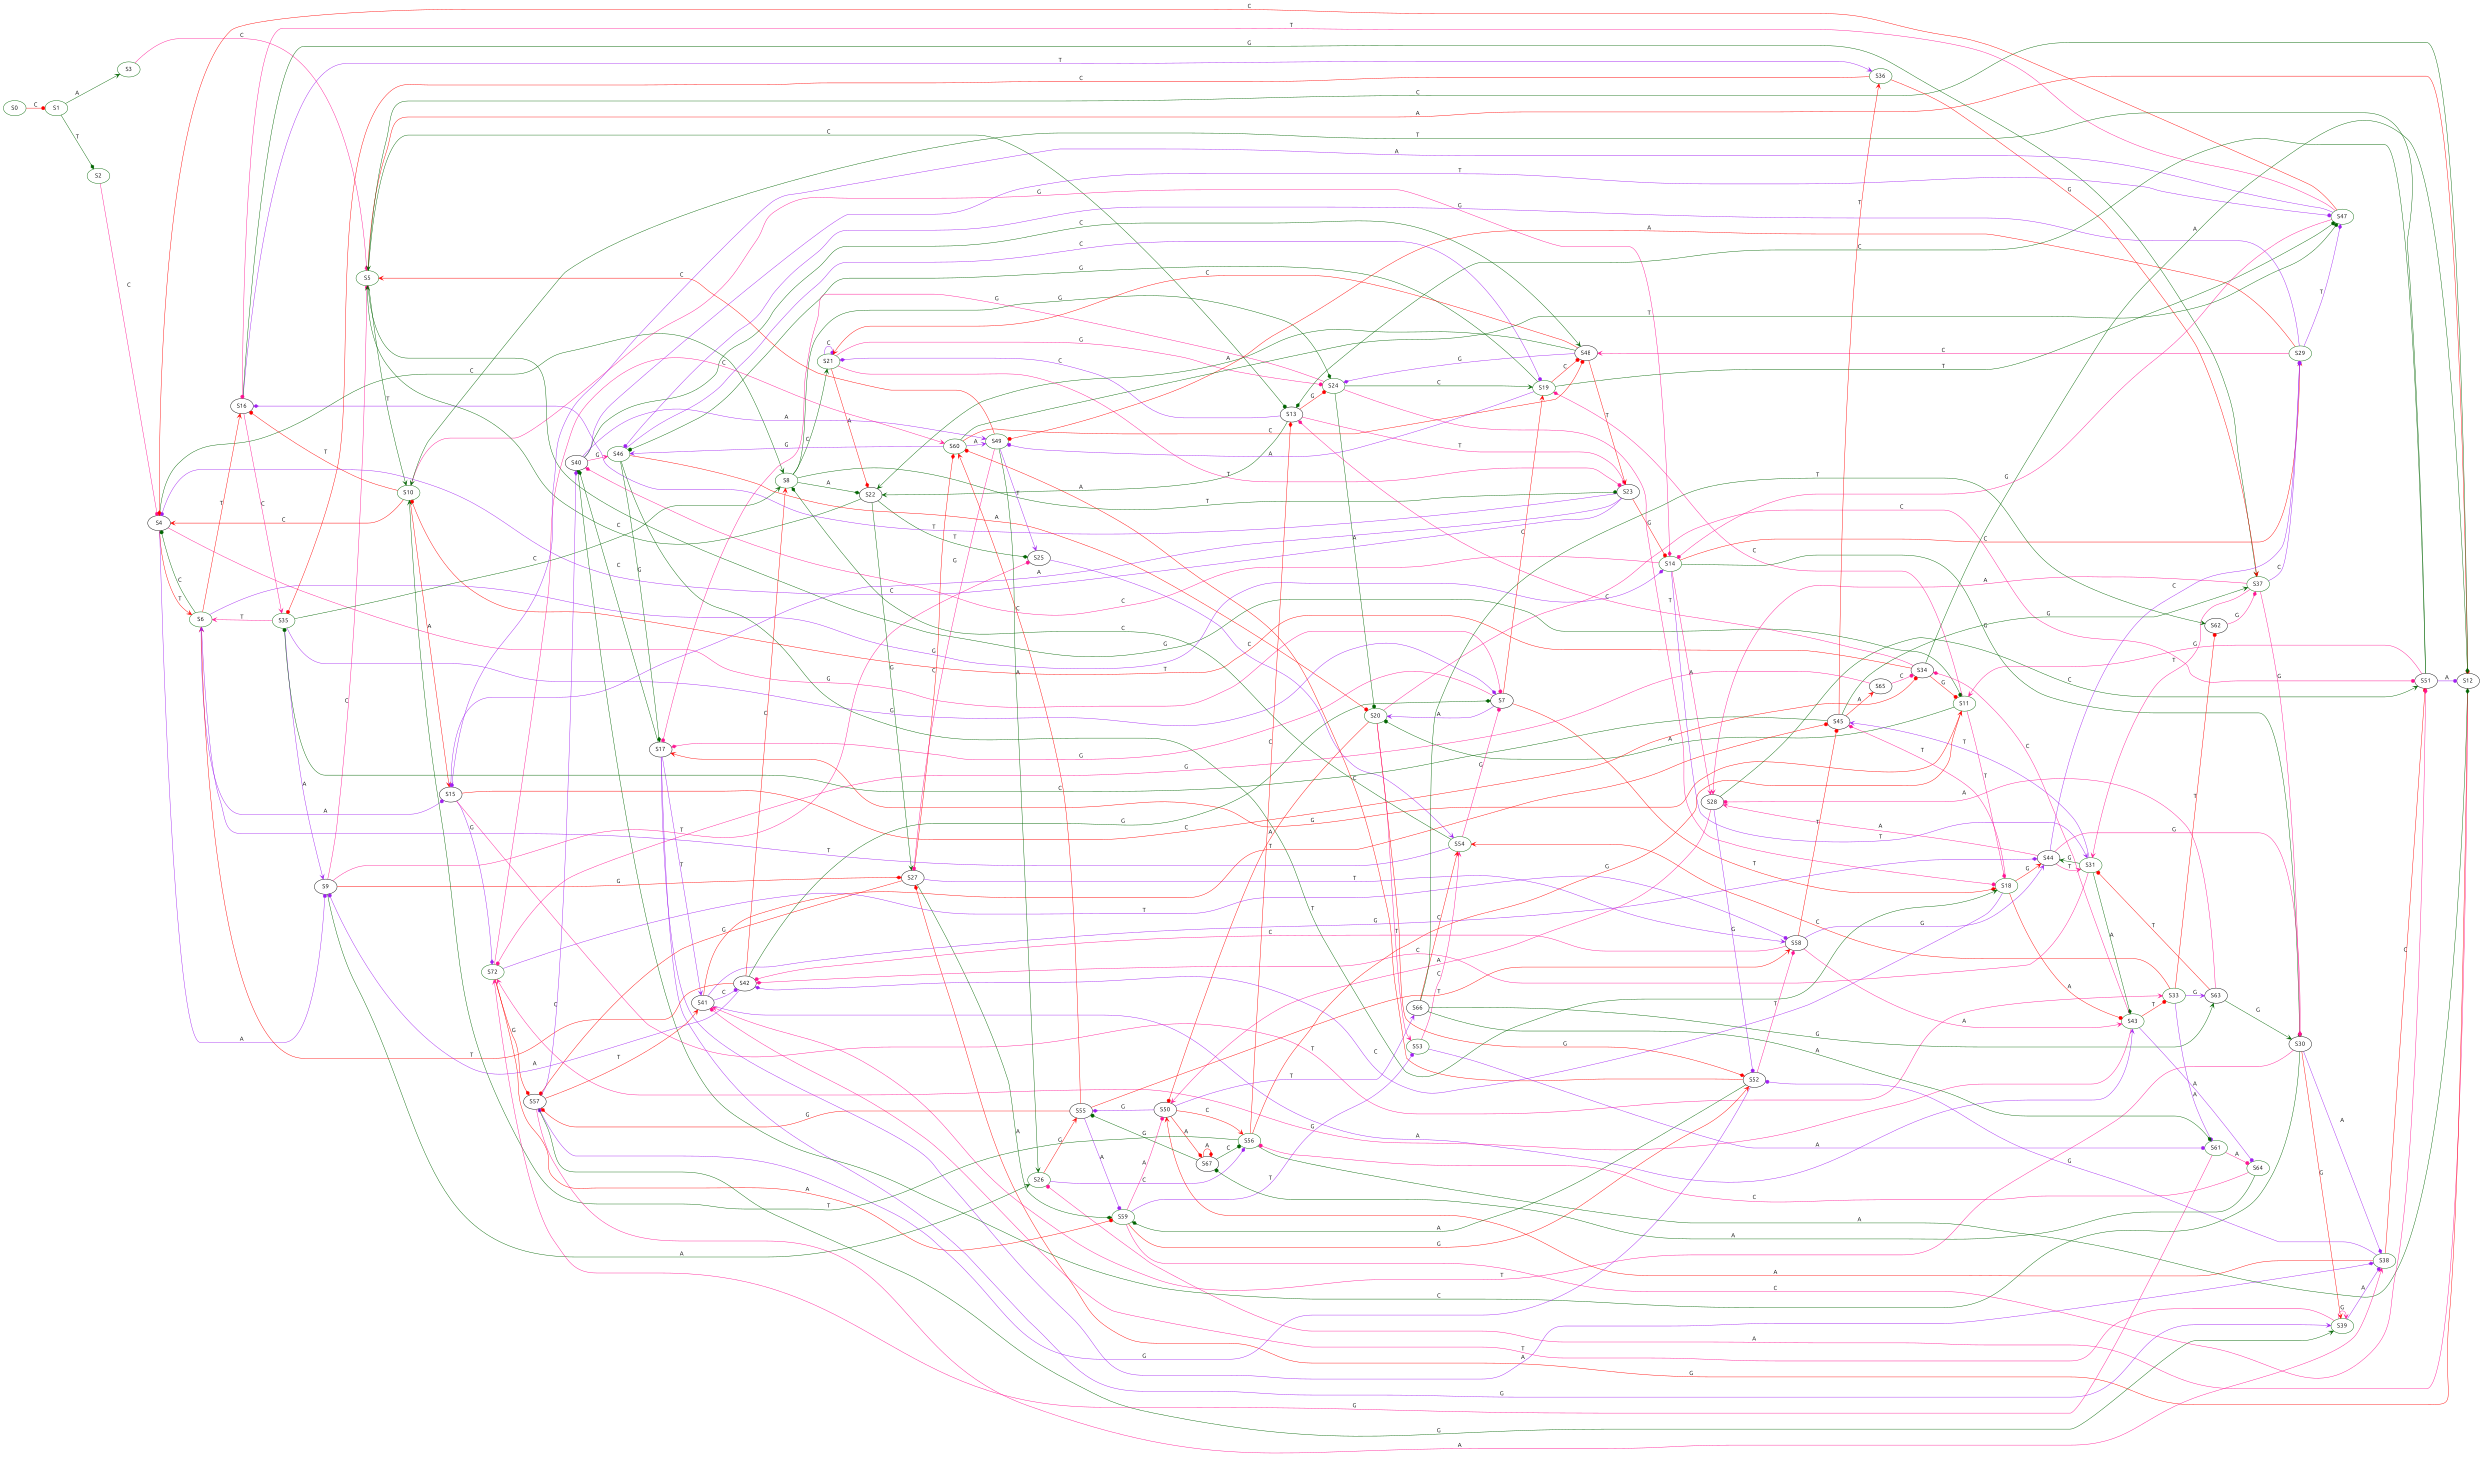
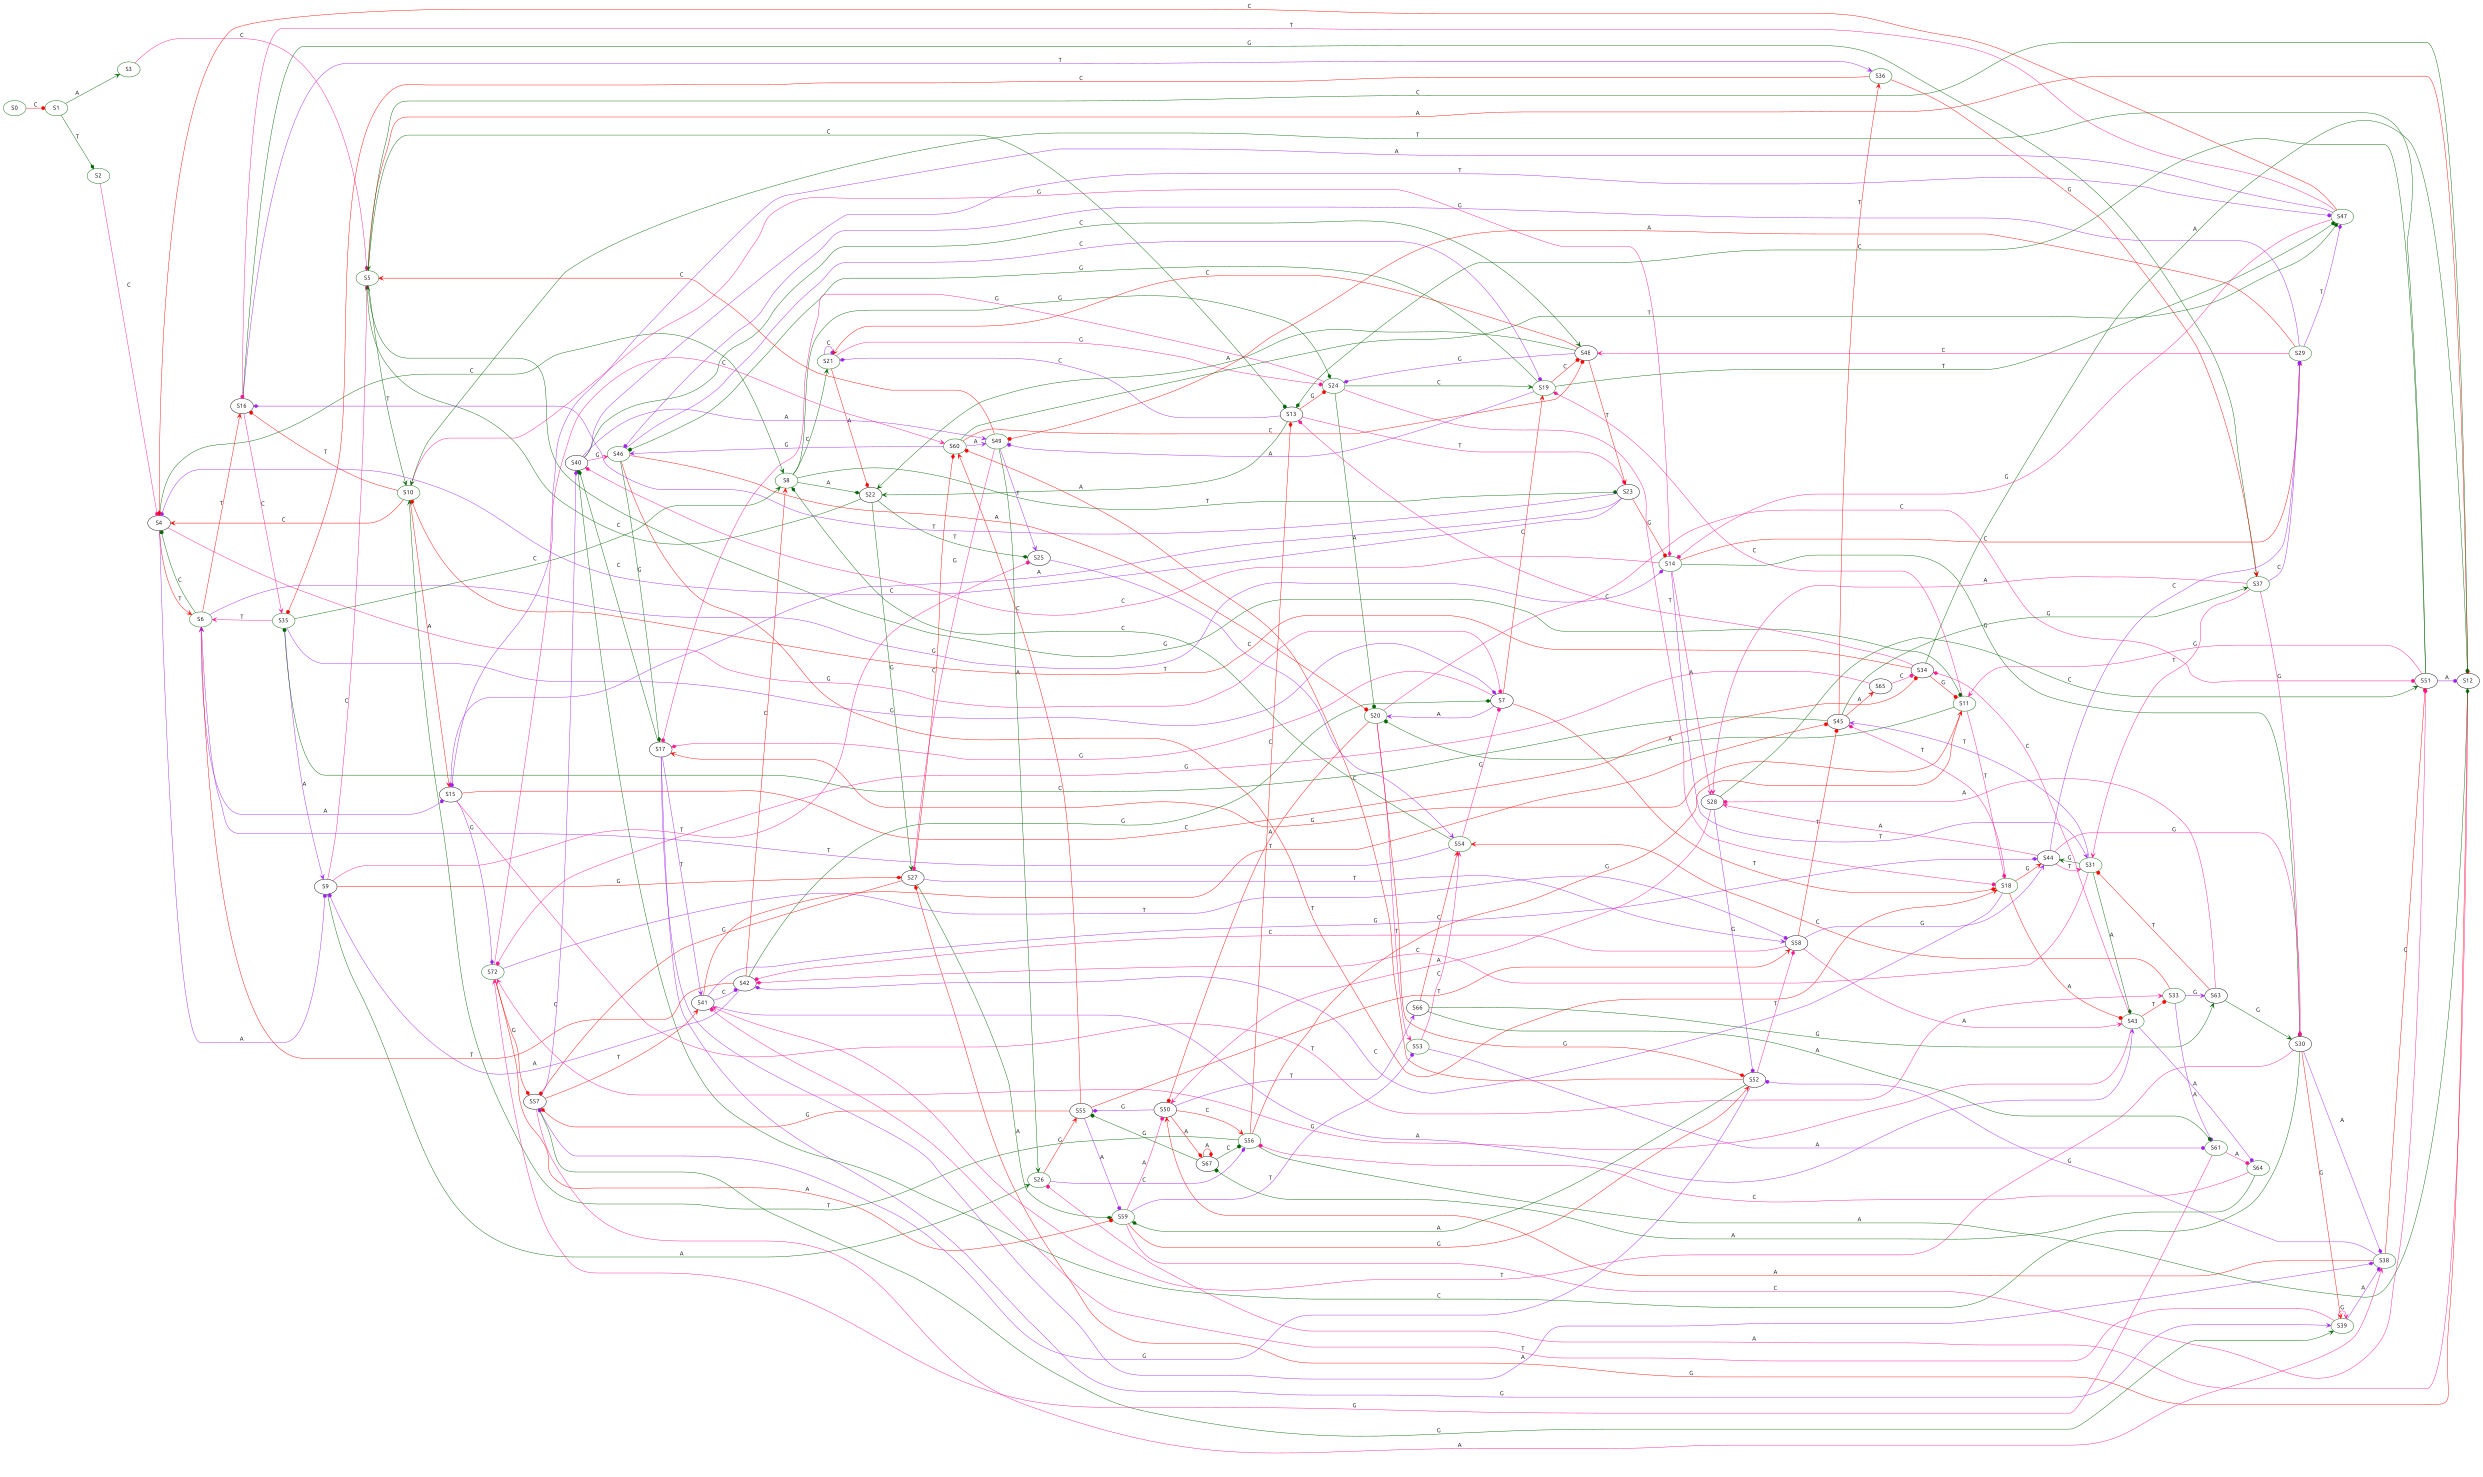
(1217, 474) -> none
(2216, 626) -> none
(1297, 877) -> (1297, 877)
